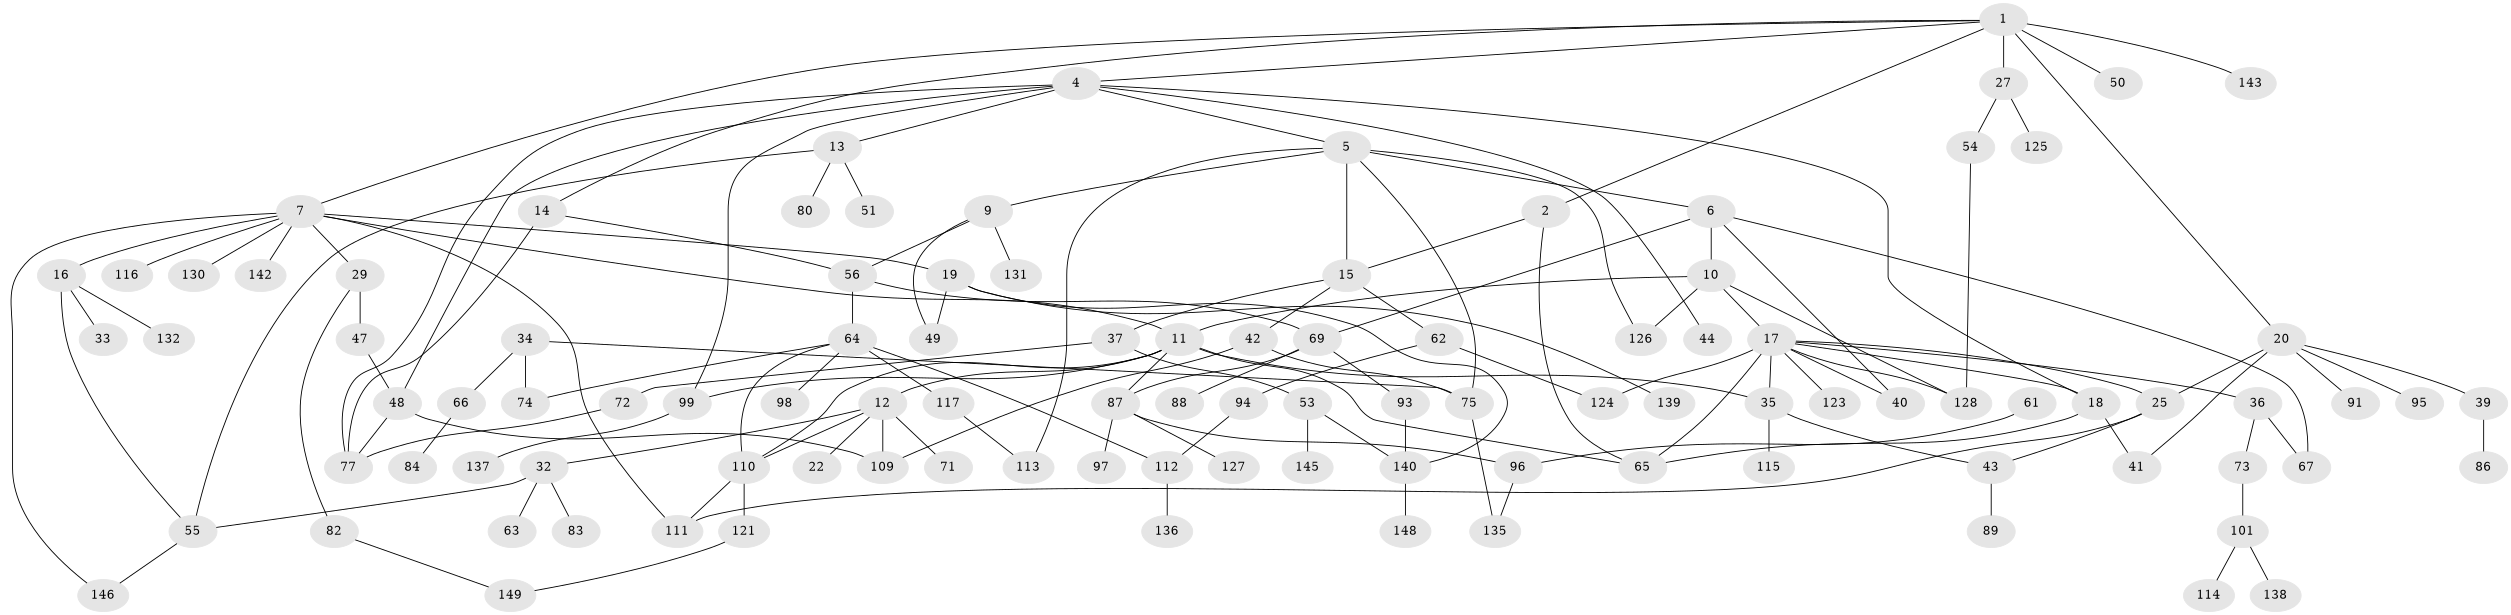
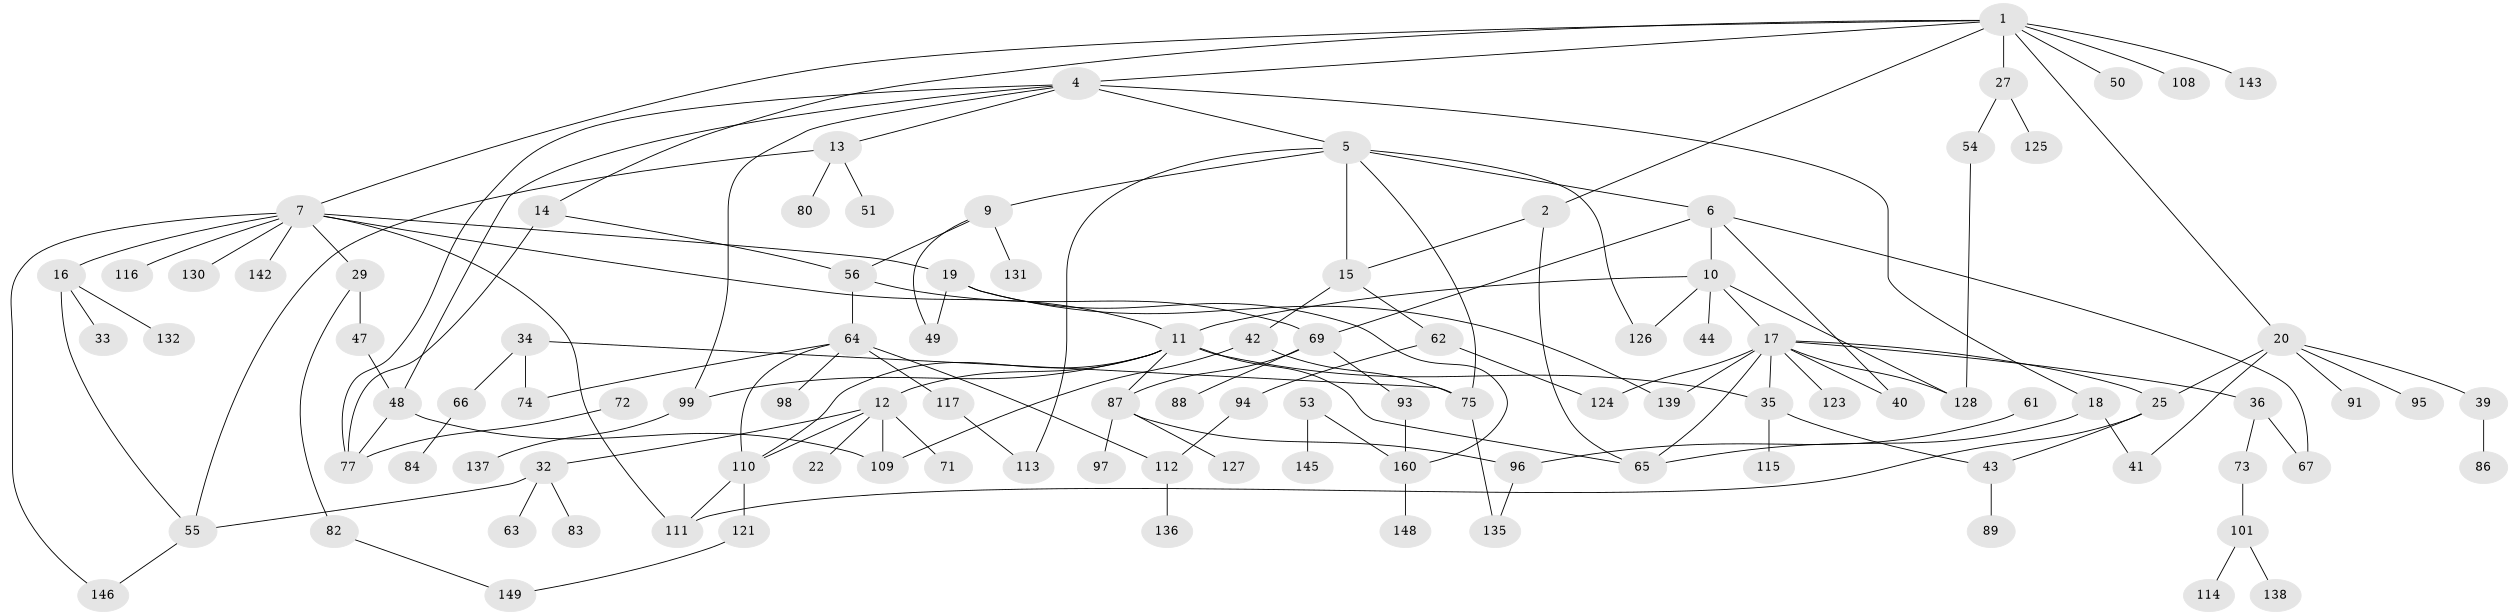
none -> (2184, 84)
(1435, 140) -> (1709, 308)
(1116, 340) -> none
(1937, 365) -> (1721, 371)
(1405, 468) -> (1405, 468)
